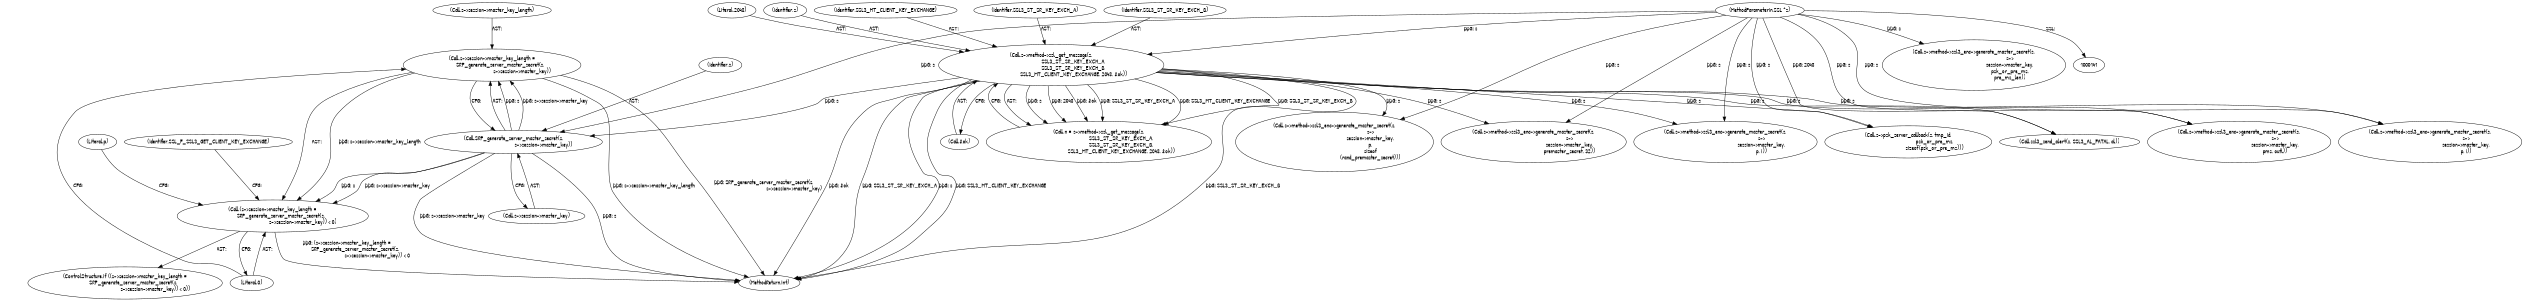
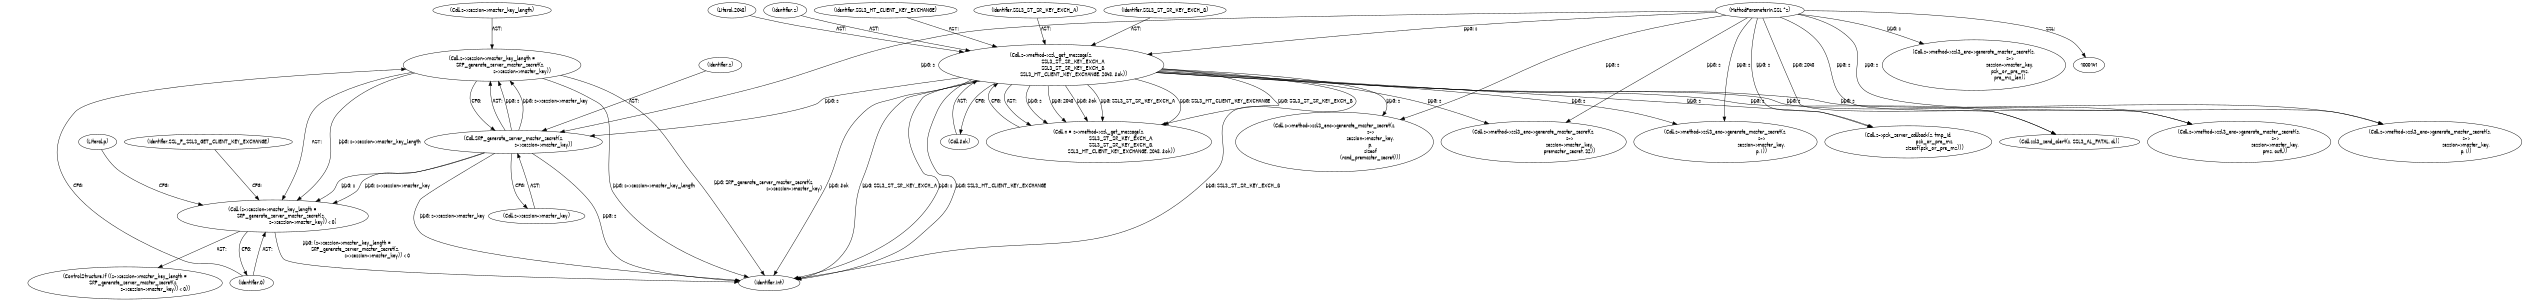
(252, 283) -> (252, 283)
(769, 283) -> (769, 283)
